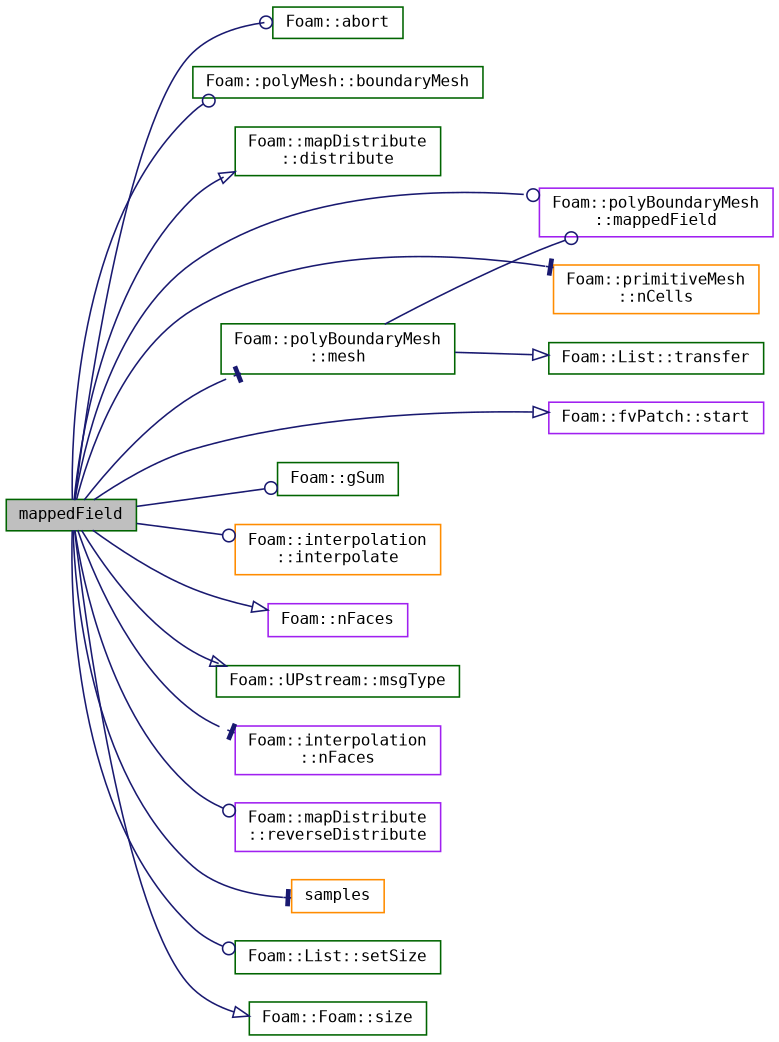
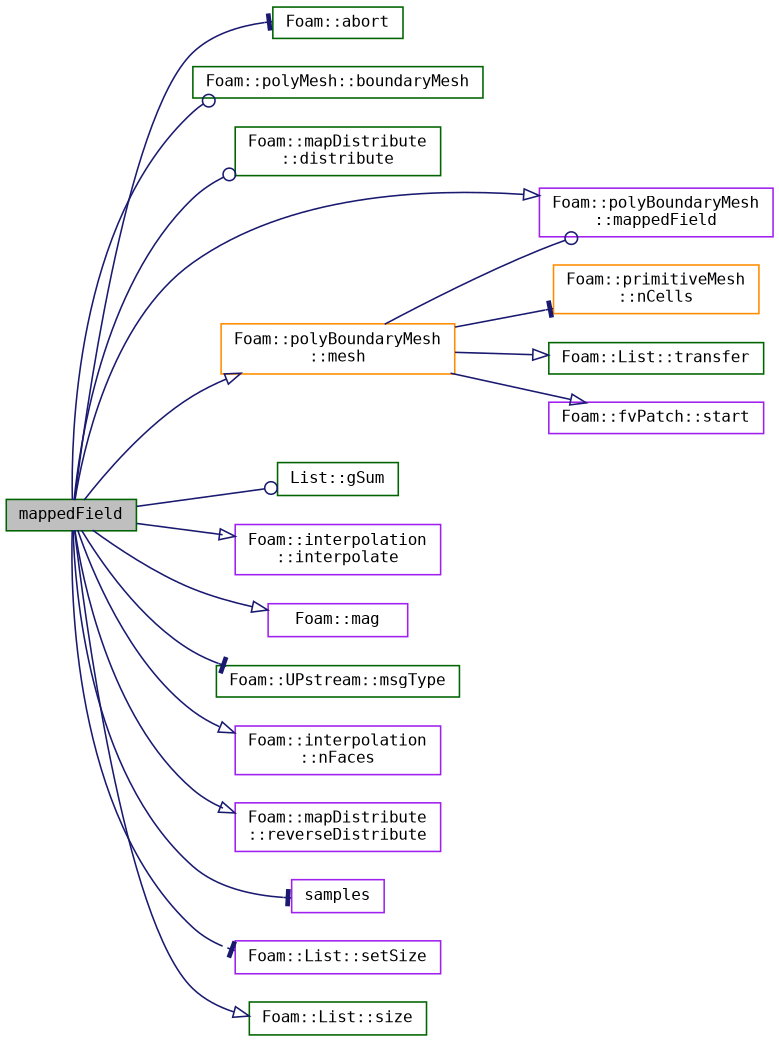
(224, 244) -> (224, 244)
(112, 271) -> (112, 271)
(254, 282) -> (500, 319)
(116, 321) -> (116, 321)
(338, 349) -> (338, 349)
(306, 426) -> (511, 386)
(148, 431) -> (148, 431)
(338, 479) -> (338, 479)
(180, 529) -> (180, 529)
(338, 550) -> (338, 550)
(140, 608) -> (140, 608)
(338, 620) -> (338, 620)
(131, 642) -> (131, 642)
(120, 686) -> (120, 686)
(99, 759) -> (99, 759)
(338, 896) -> (338, 896)
(338, 957) -> (338, 957)
(338, 1018) -> (338, 1018)
